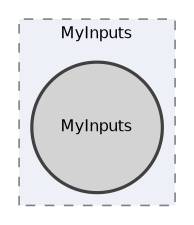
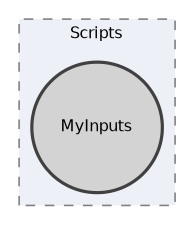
(97, 34) -> (97, 34)
